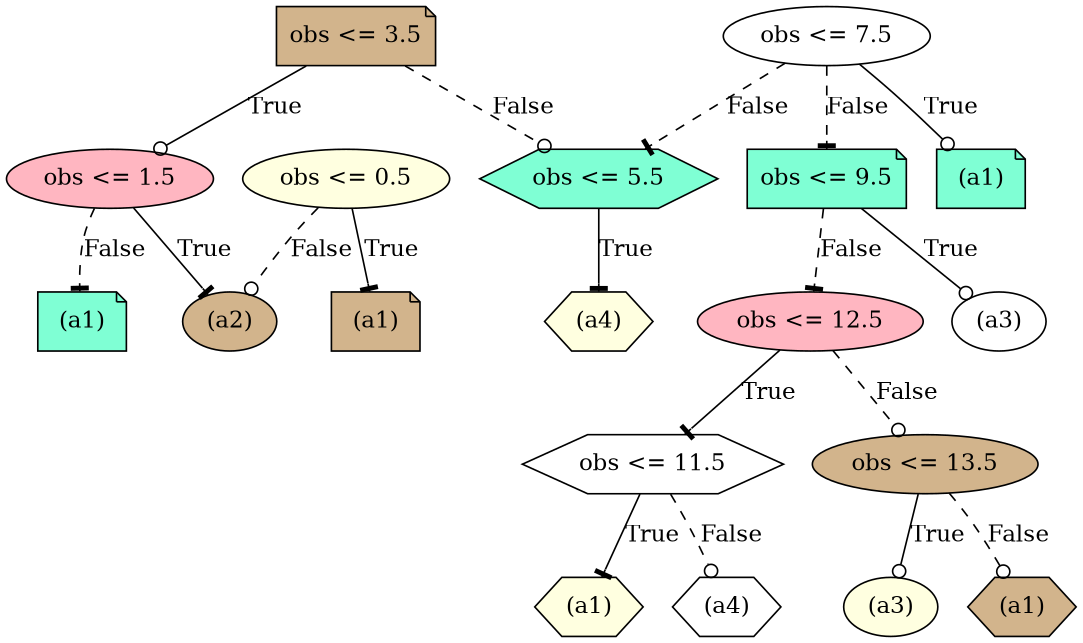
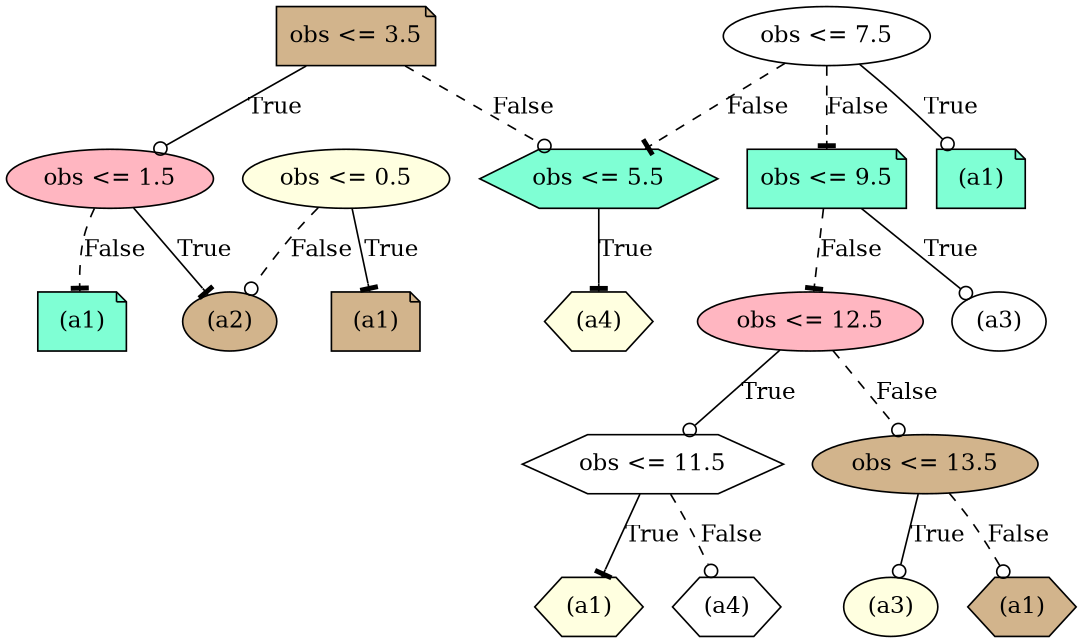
(736, 389) -> (738, 388)
